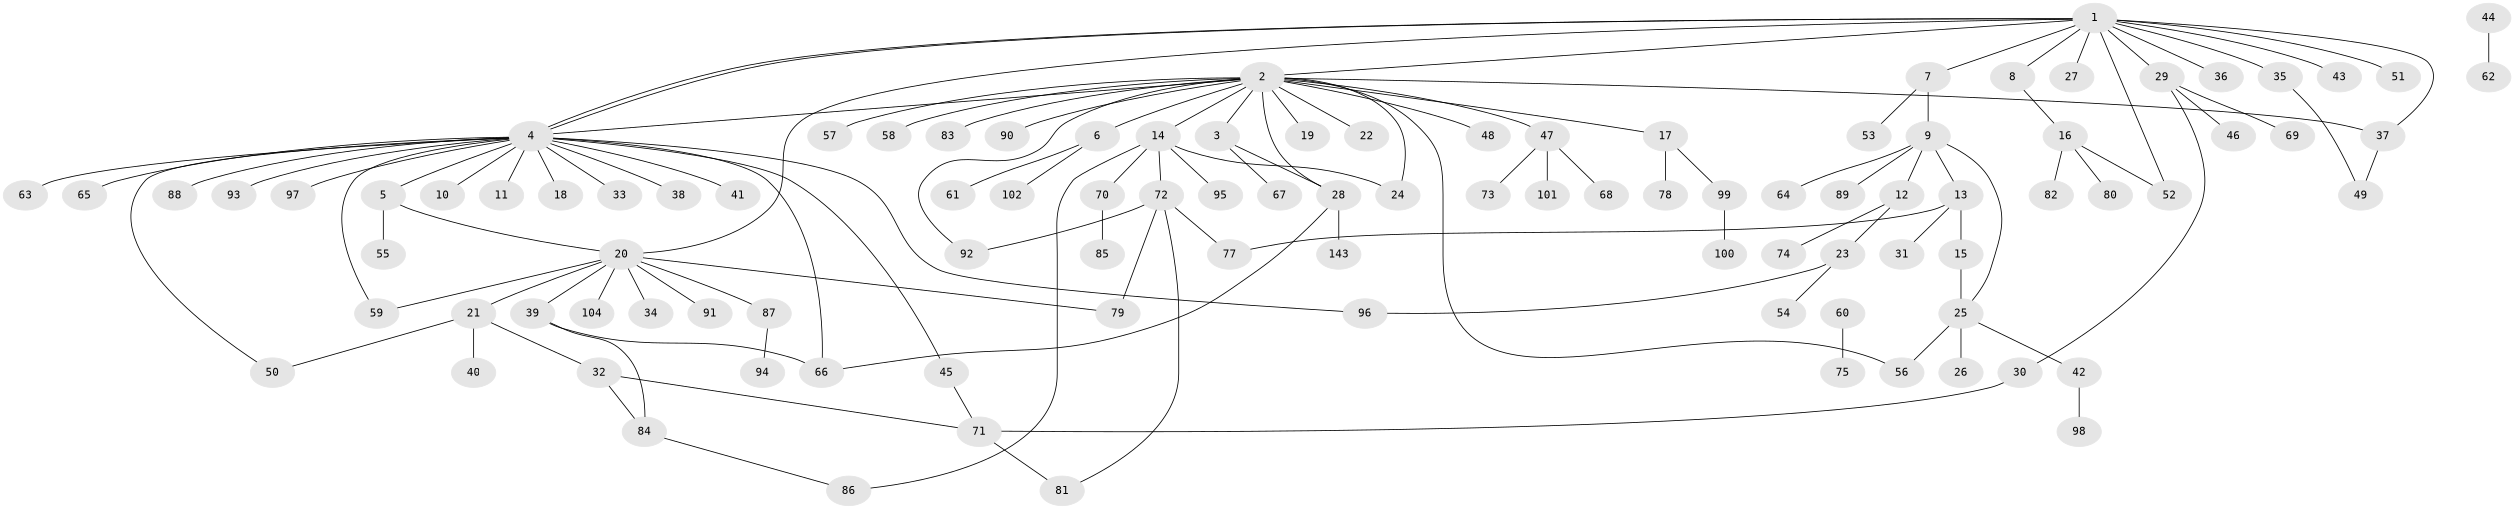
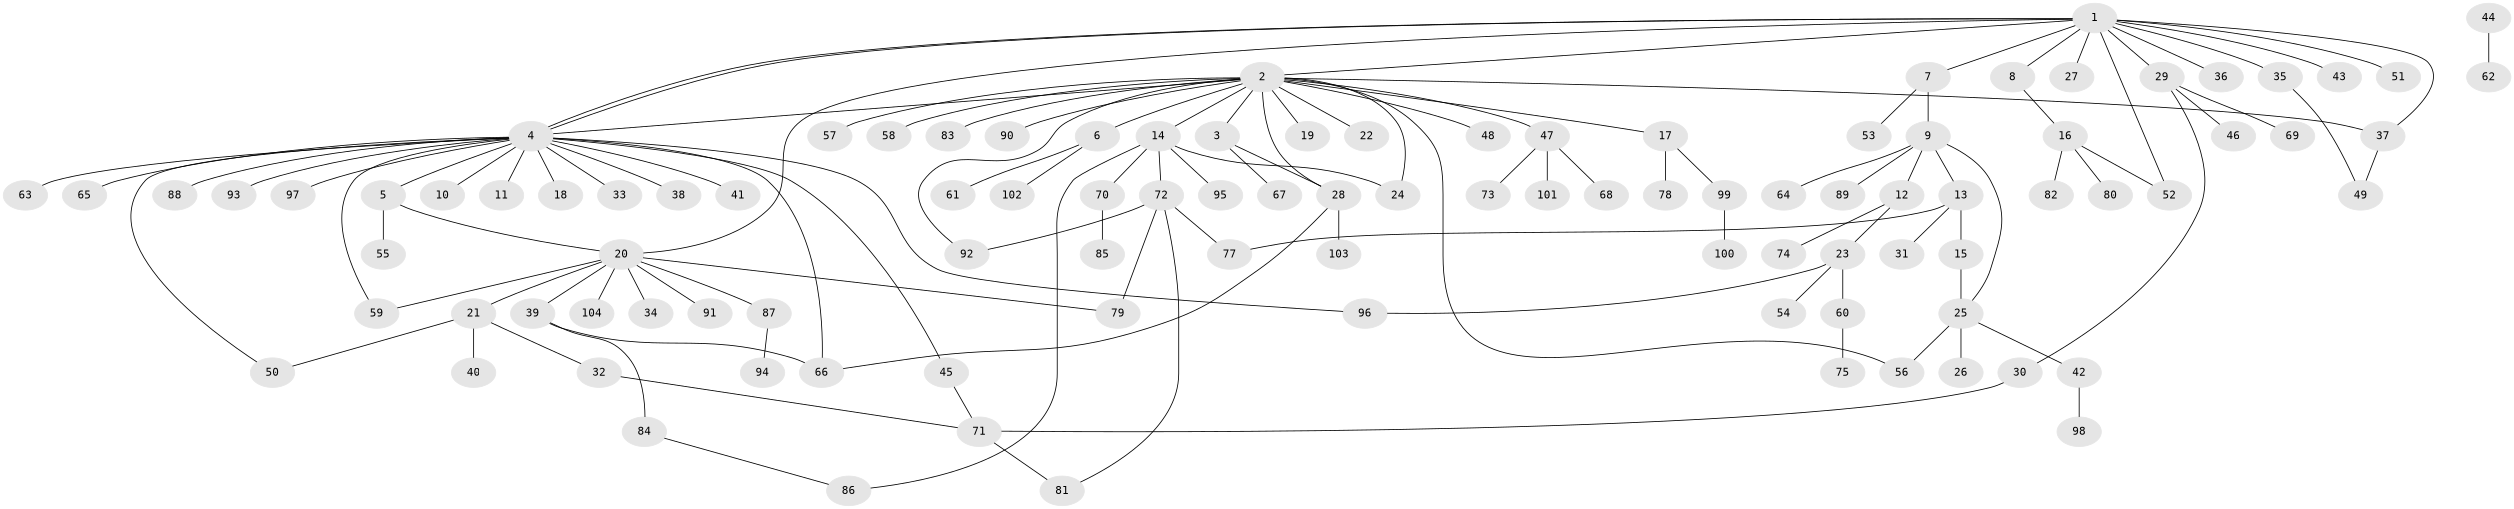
(1339, 254) -> (1339, 254)
none -> (1843, 284)
(622, 402) -> none
